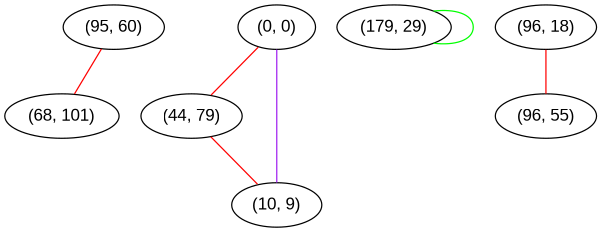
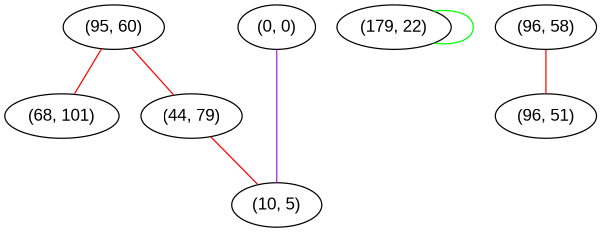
(394, 27) -> (394, 27)
(546, 27) -> (546, 27)
(235, 71) -> (152, 71)
(546, 116) -> (546, 116)
(277, 205) -> (277, 205)
